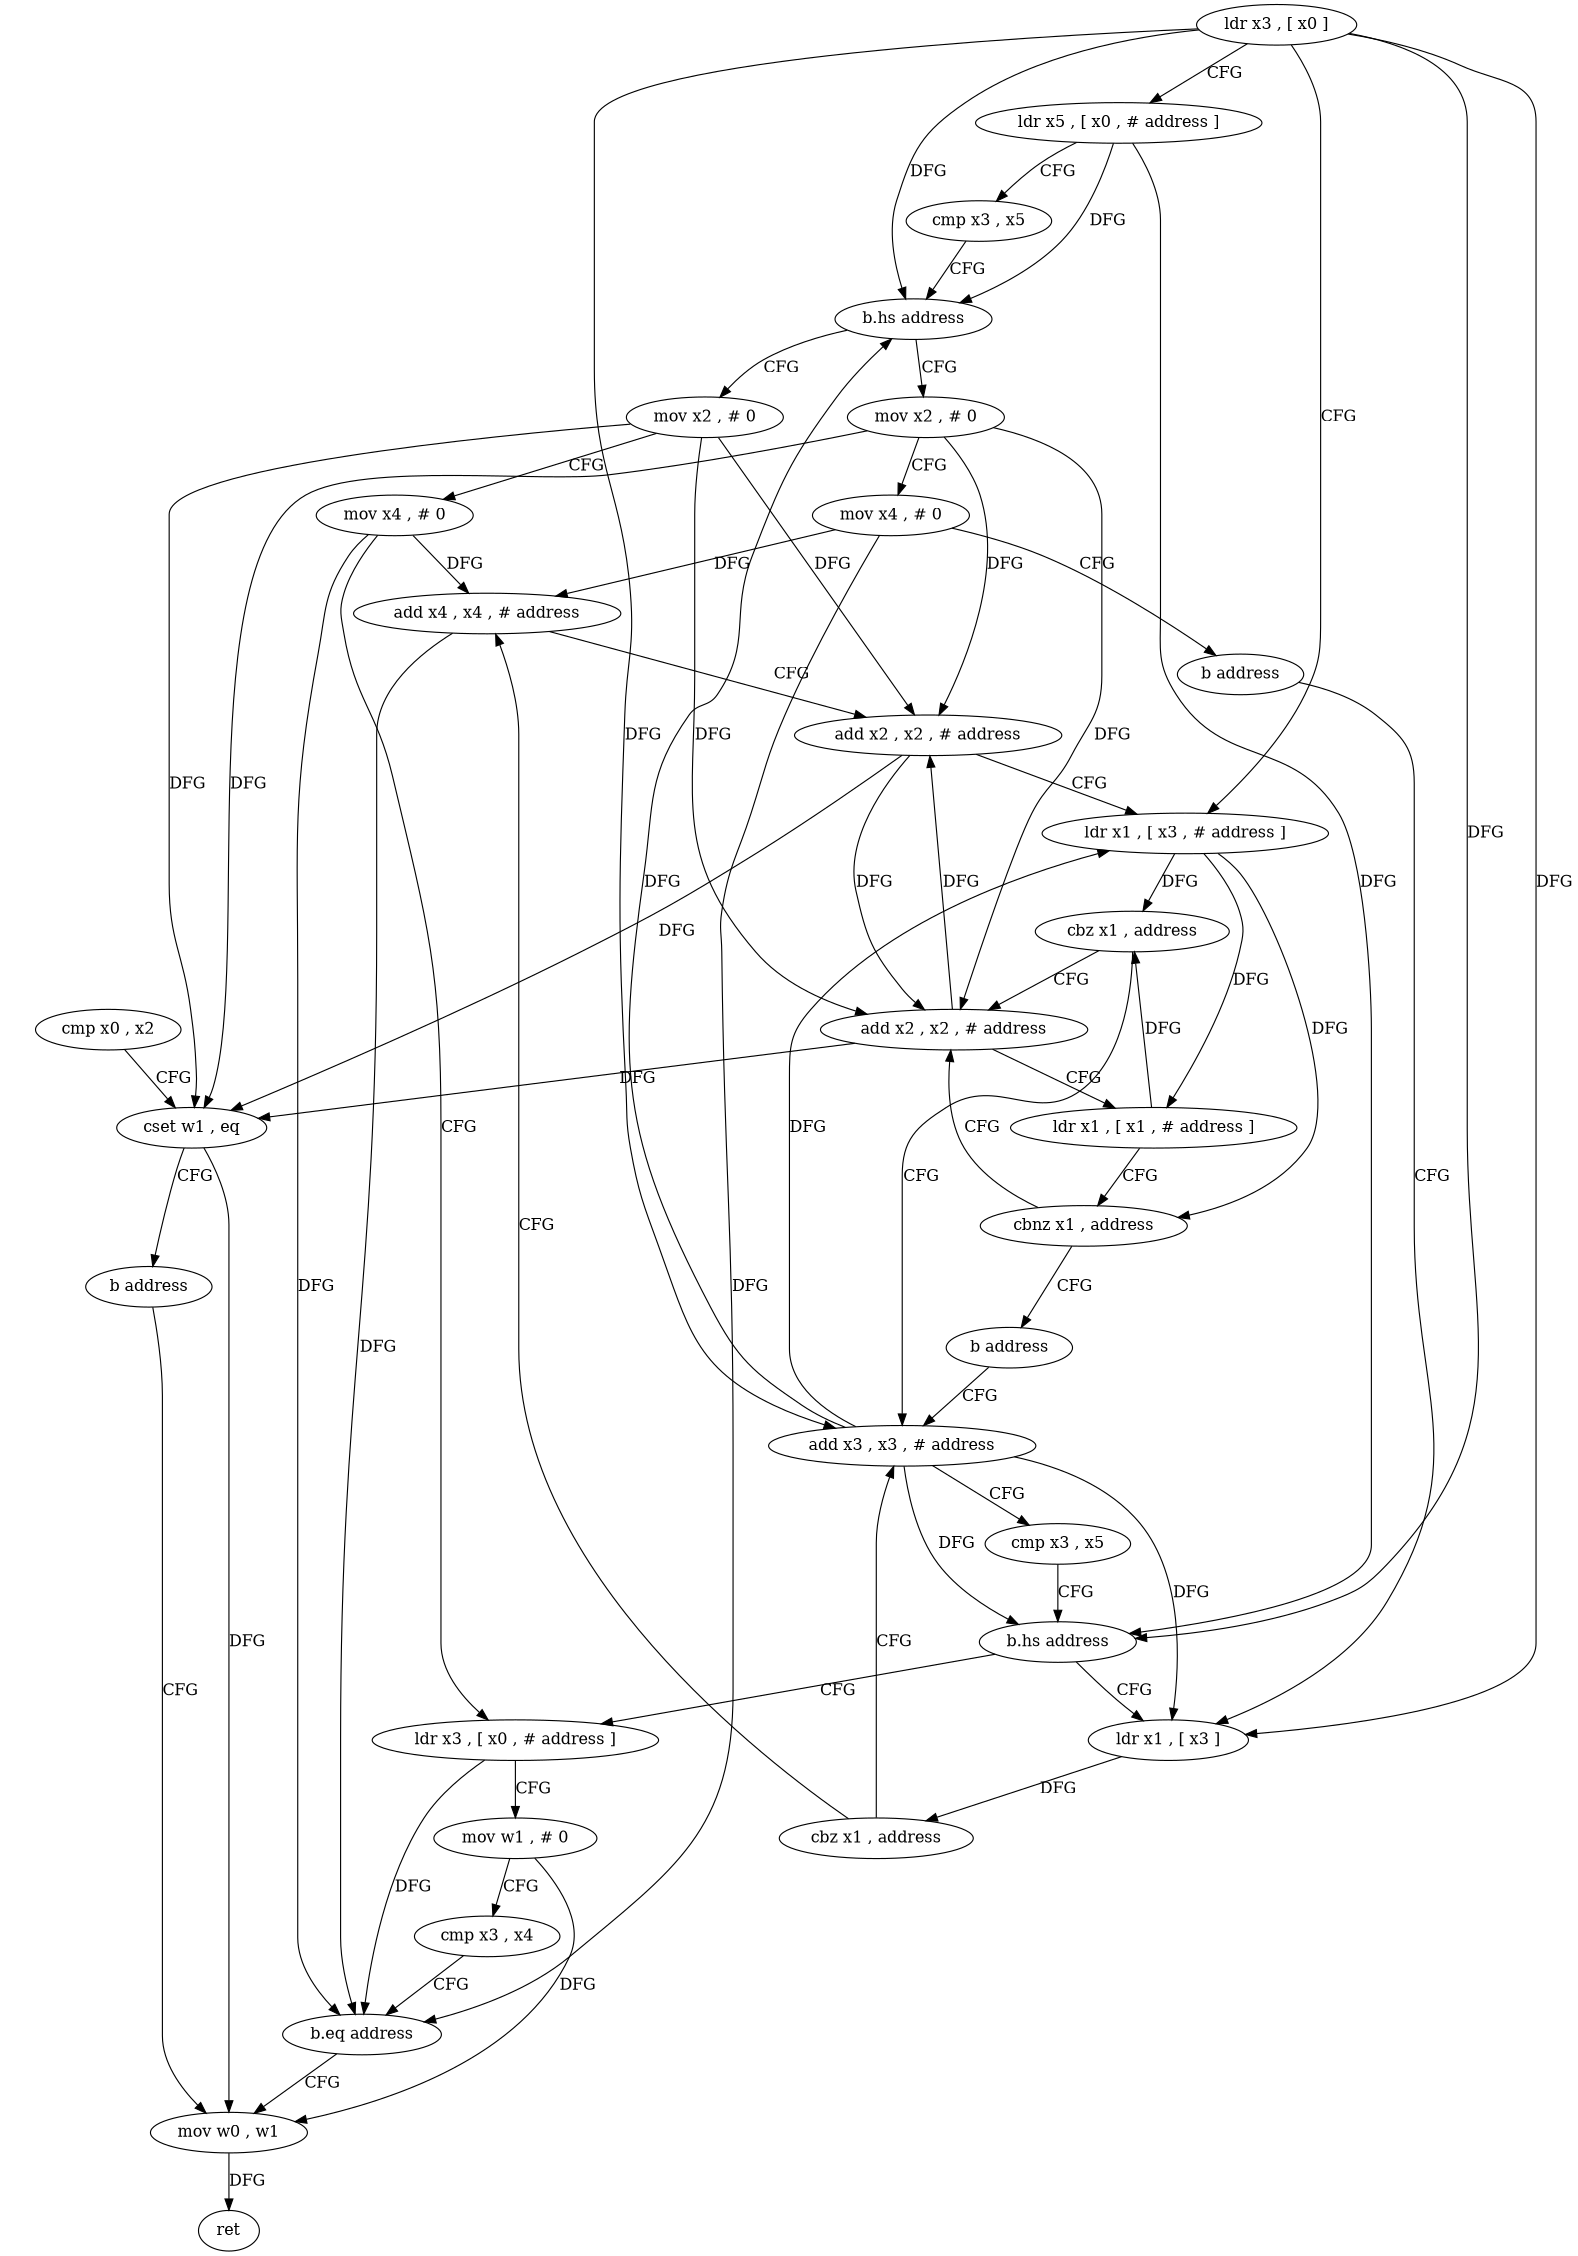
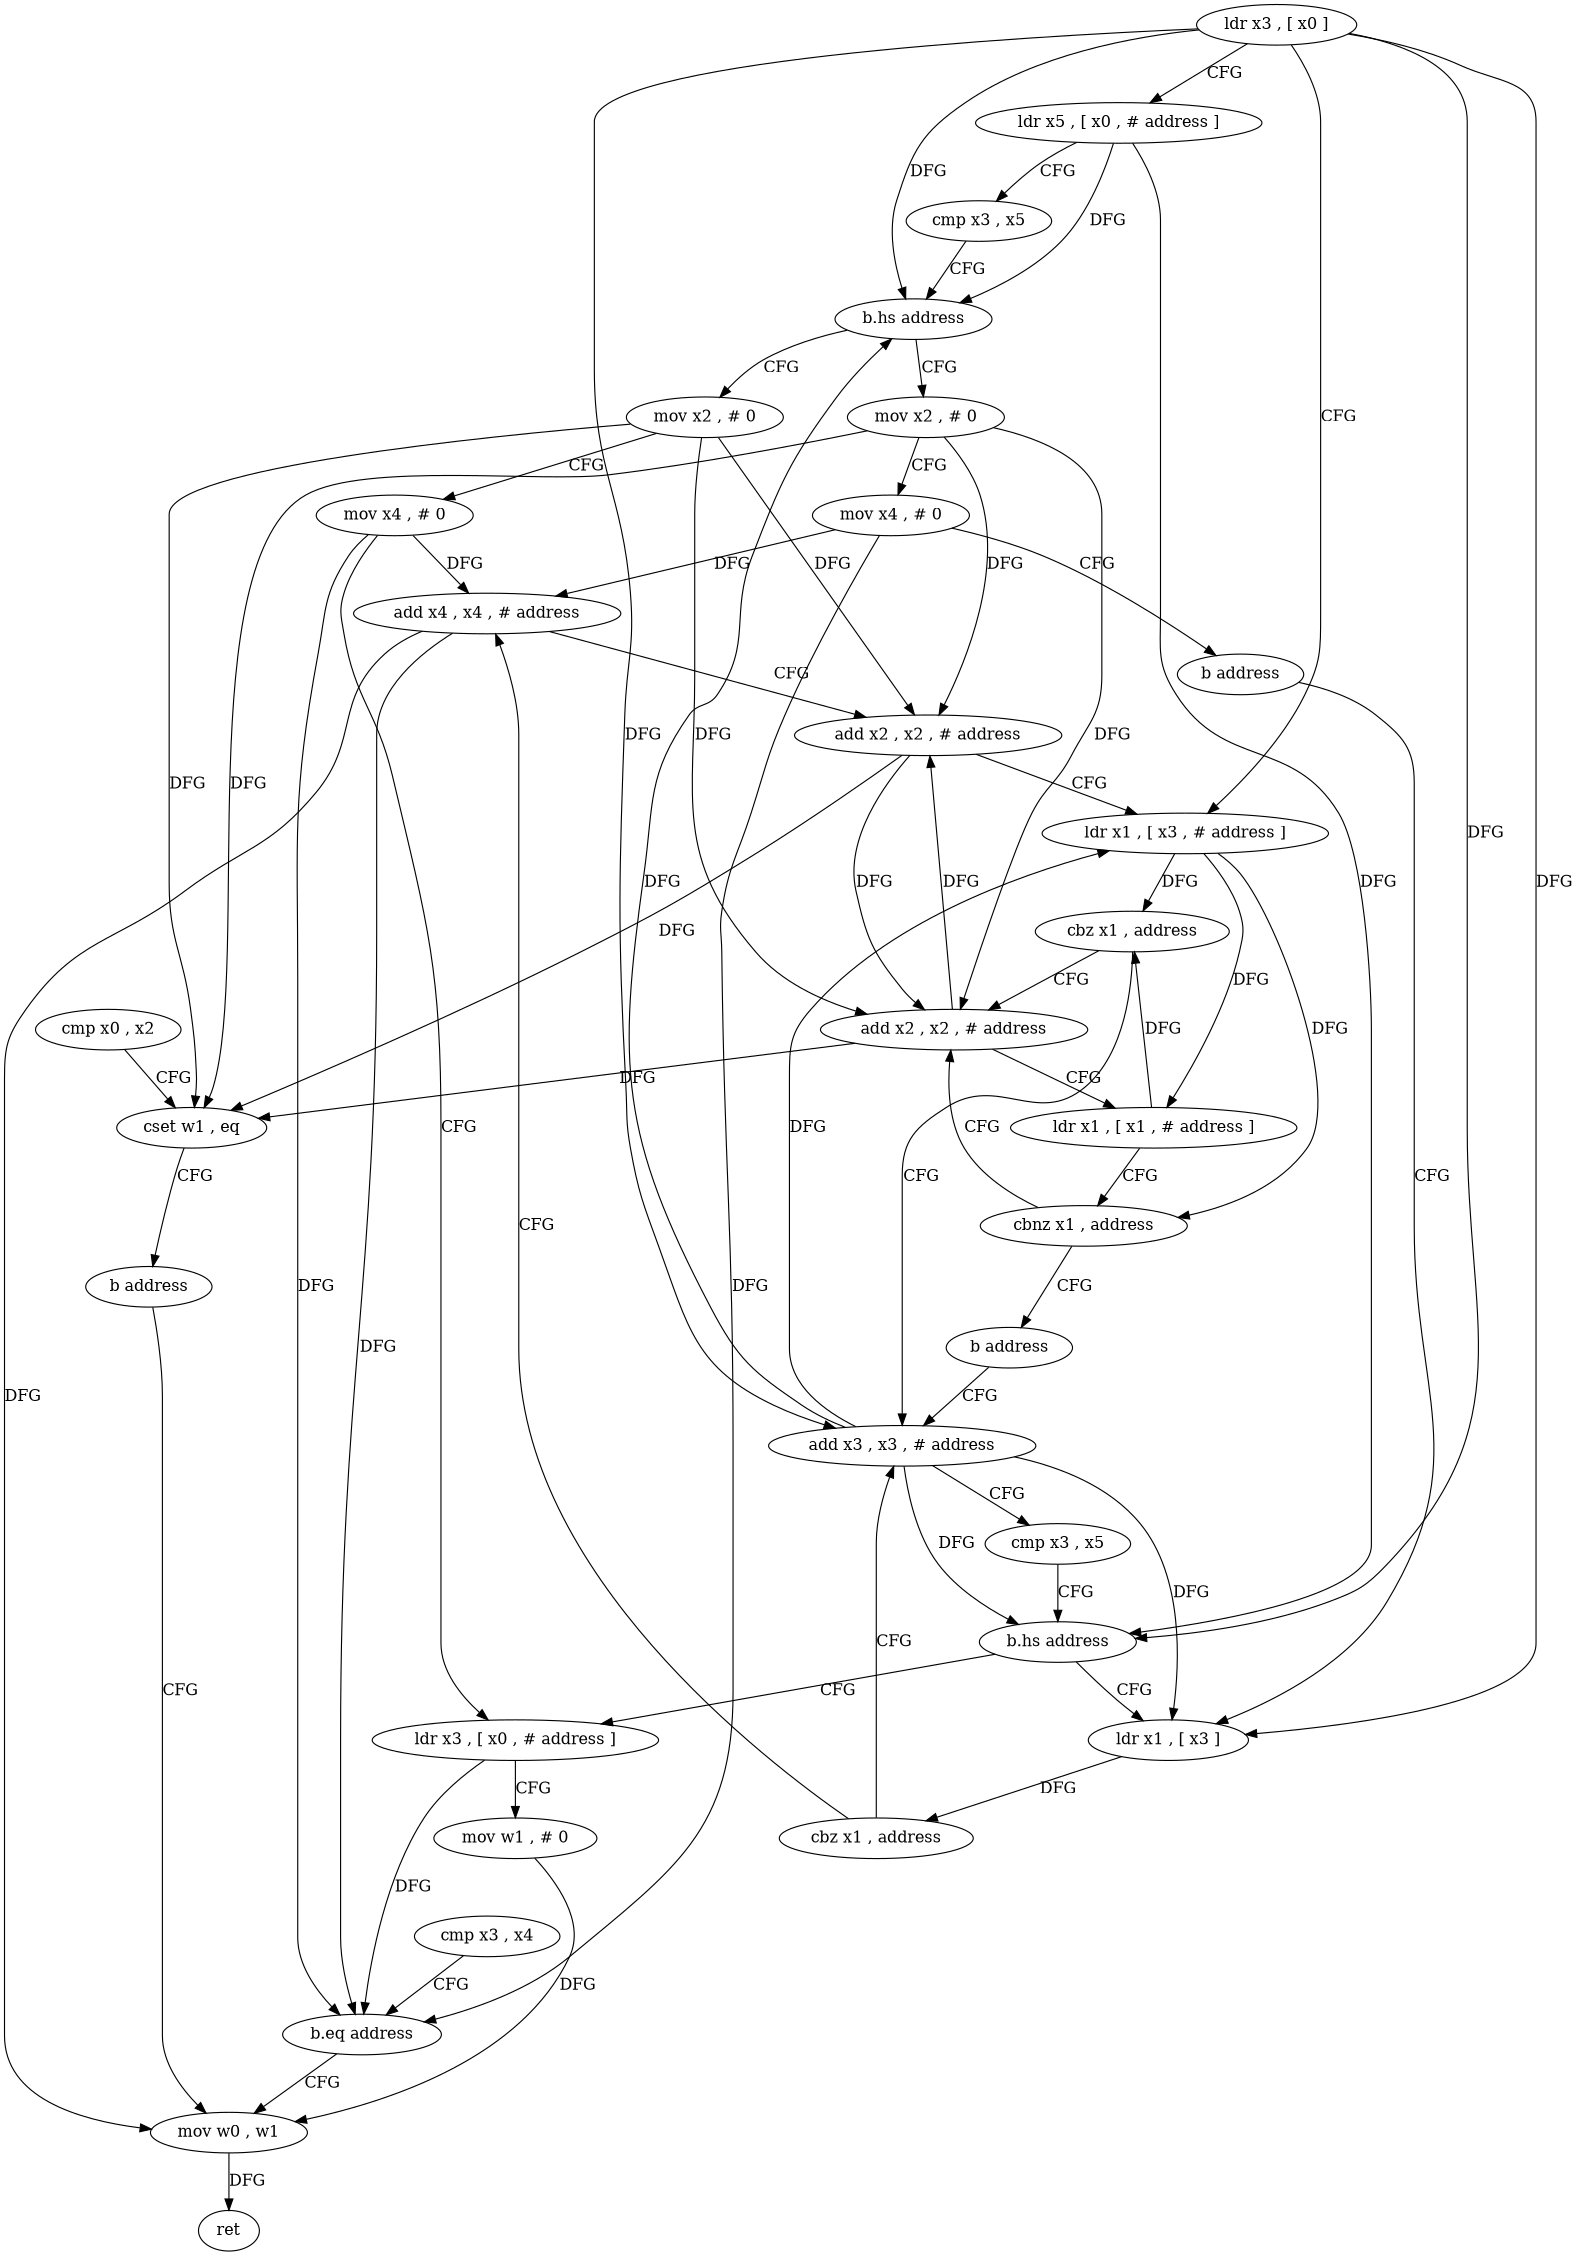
(229, 1622) -> (5, 1326)
(503, 1882) -> none
